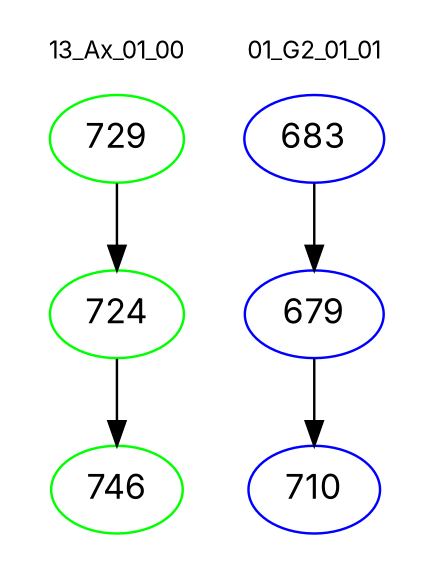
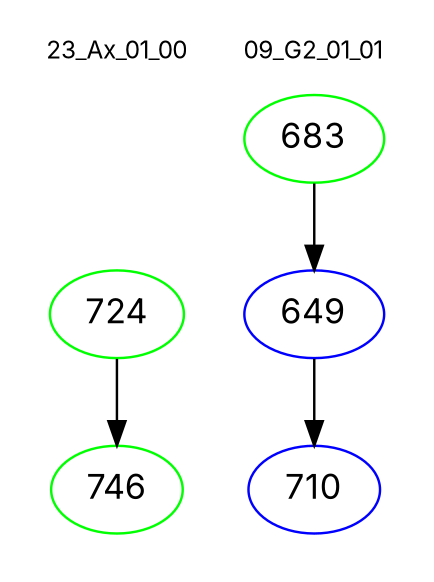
(117, 52) -> (117, 52)
(314, 52) -> (314, 52)
(117, 139) -> none
(314, 139) -> (314, 139)
(314, 314) -> (314, 314)
